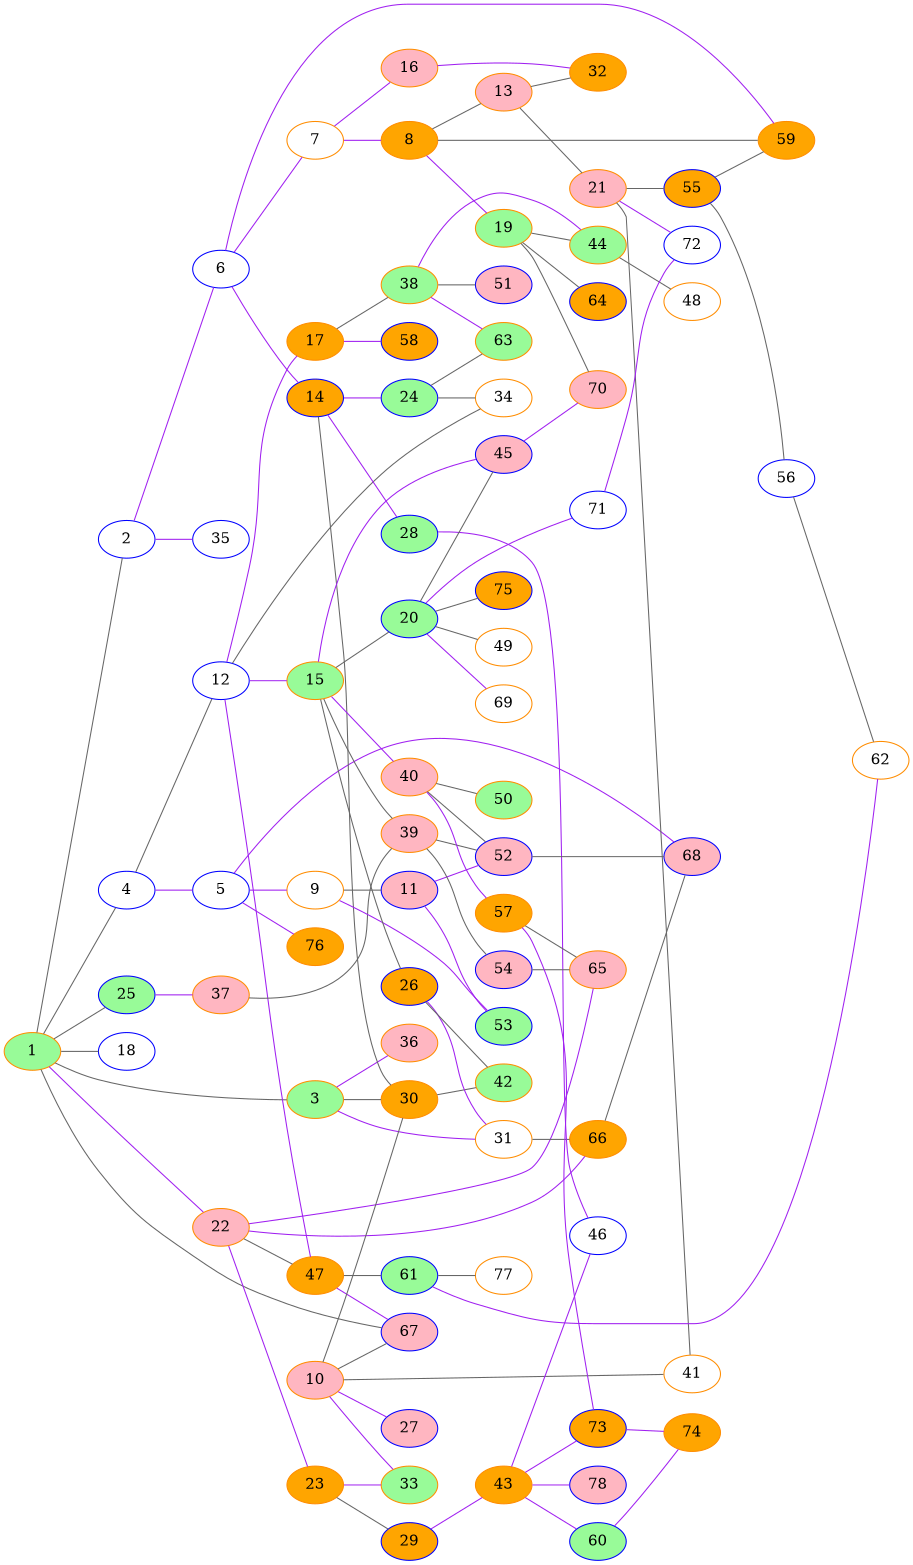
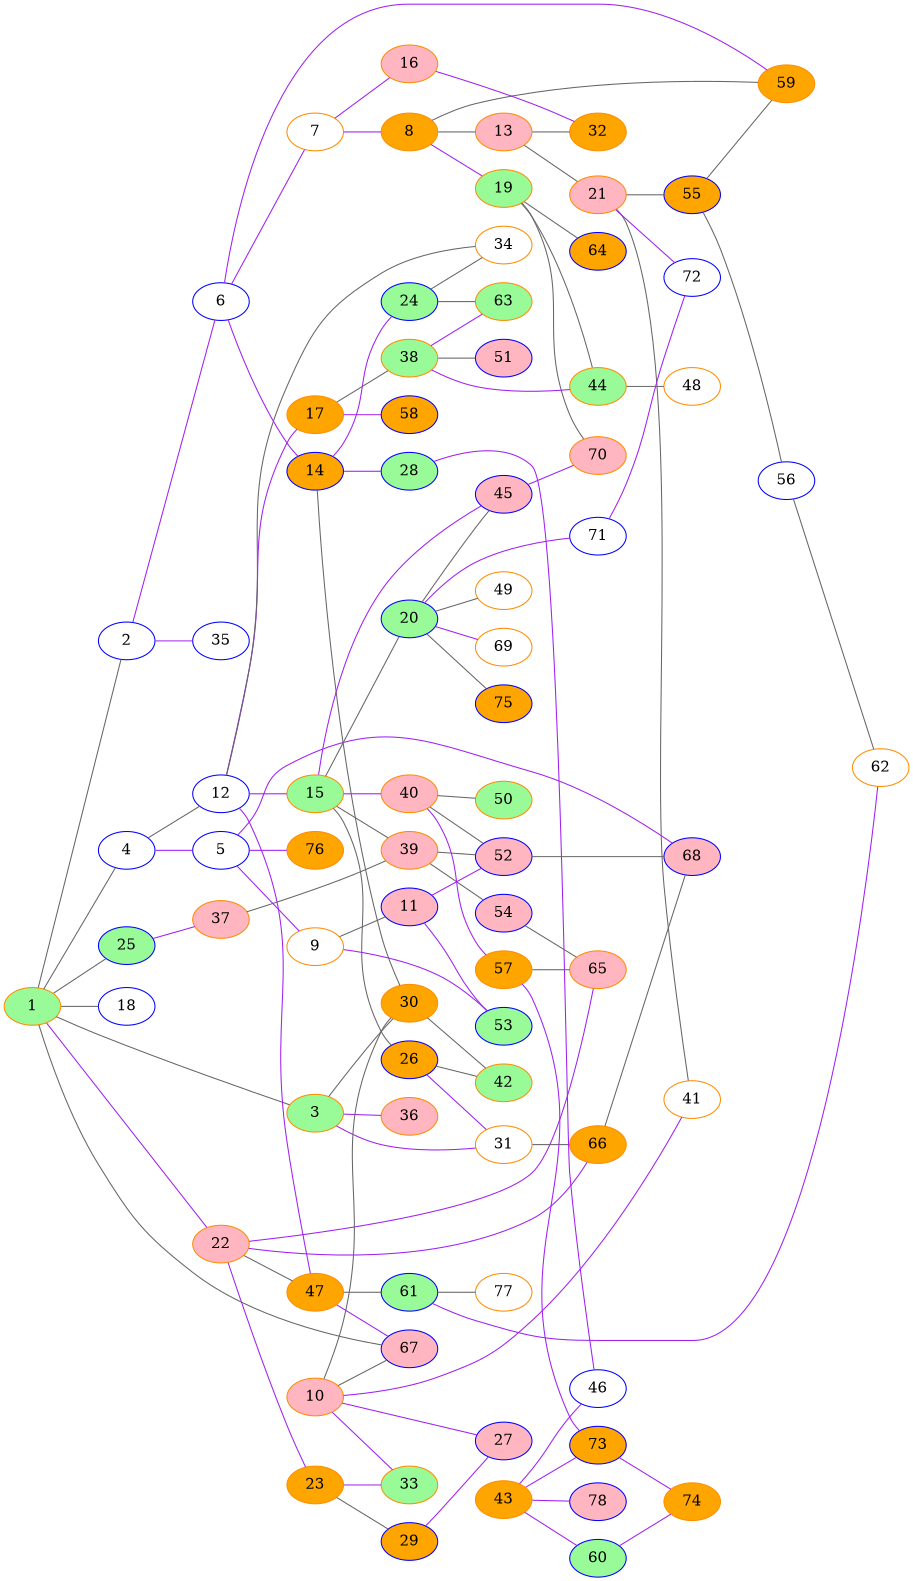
(504, 1377) -> (548, 1304)
(457, 1513) -> (457, 1492)
